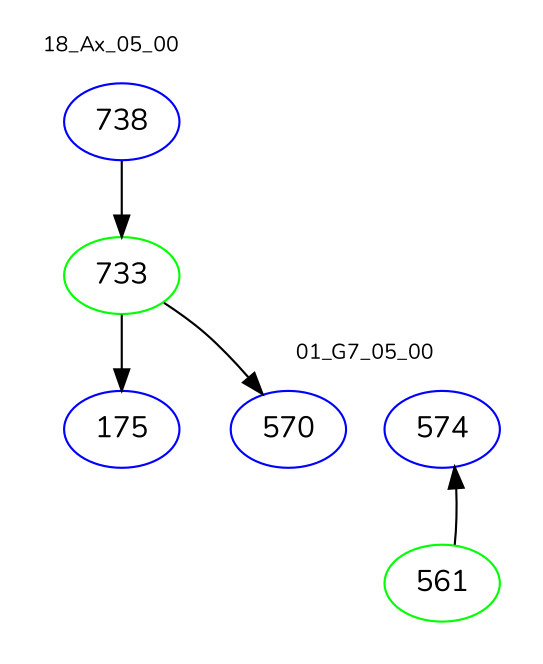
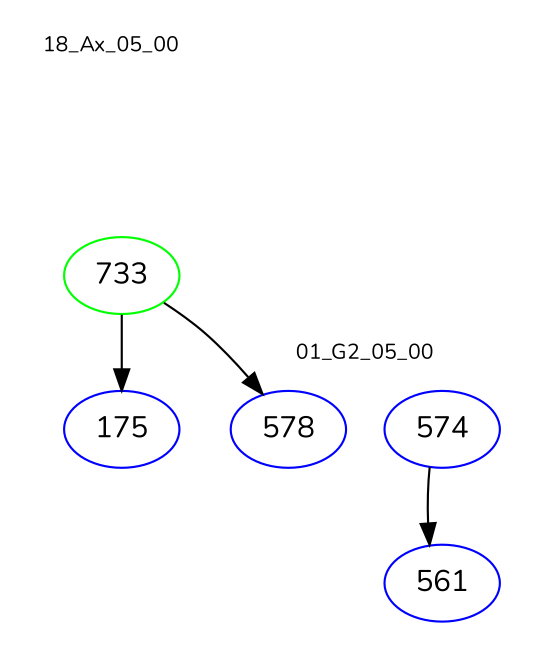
(122, 122) -> none
(365, 354) -> (365, 354)
(288, 429) -> (288, 429)
(456, 517) -> (428, 495)
(442, 583) -> (442, 583)
